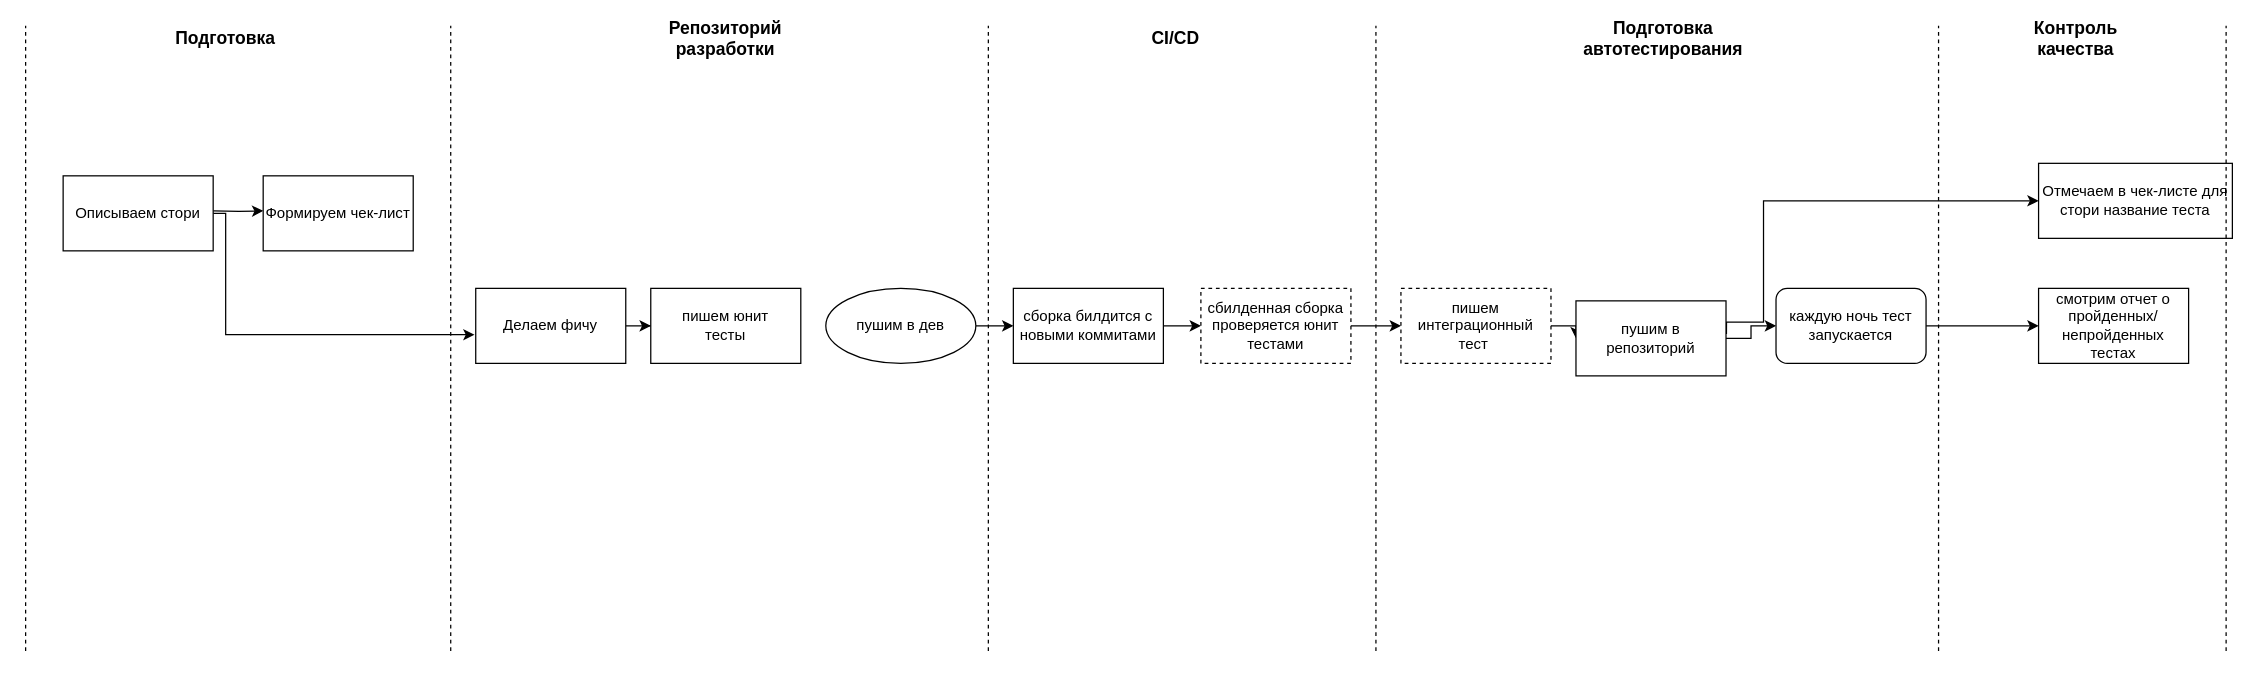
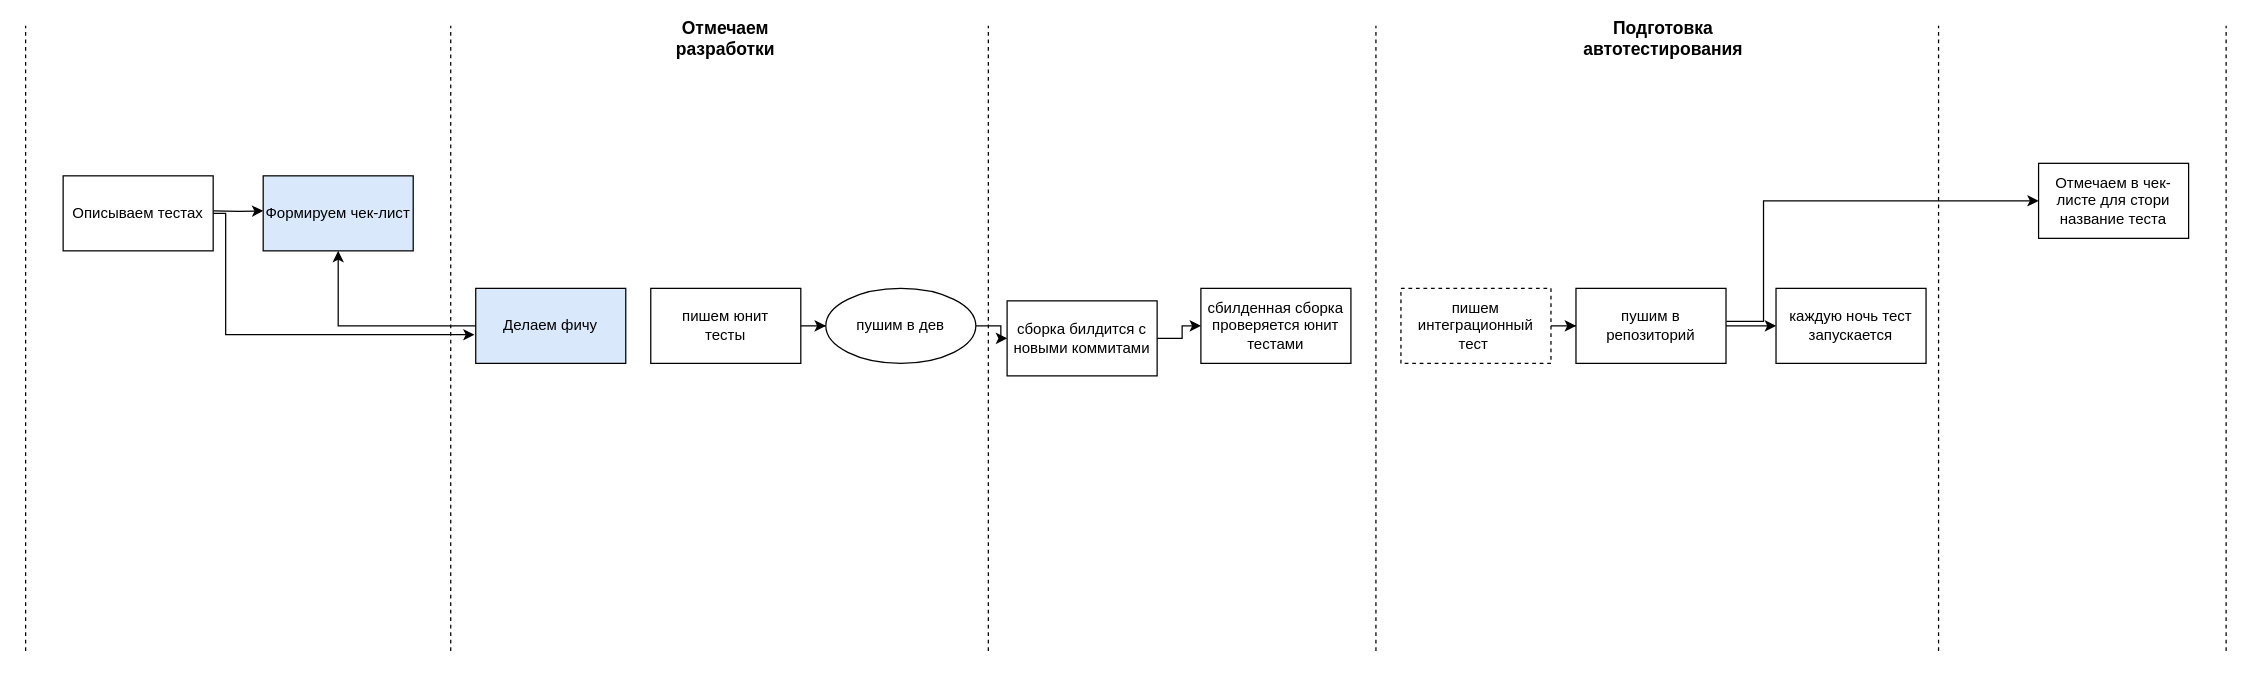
(226, 38) -> none
(726, 38) -> (726, 38)
(1176, 38) -> none
(2076, 38) -> none
(2135, 201) -> (2113, 201)
(138, 213) -> (138, 213)
(338, 213) -> (338, 213)
(551, 326) -> (551, 326)
(643, 326) -> (373, 326)
none -> (818, 326)
(1088, 326) -> (1082, 338)
(1276, 326) -> (1276, 326)
(1372, 326) -> none
(1851, 326) -> (1851, 326)
(1978, 326) -> none
(2113, 326) -> none
(1651, 338) -> (1651, 326)
